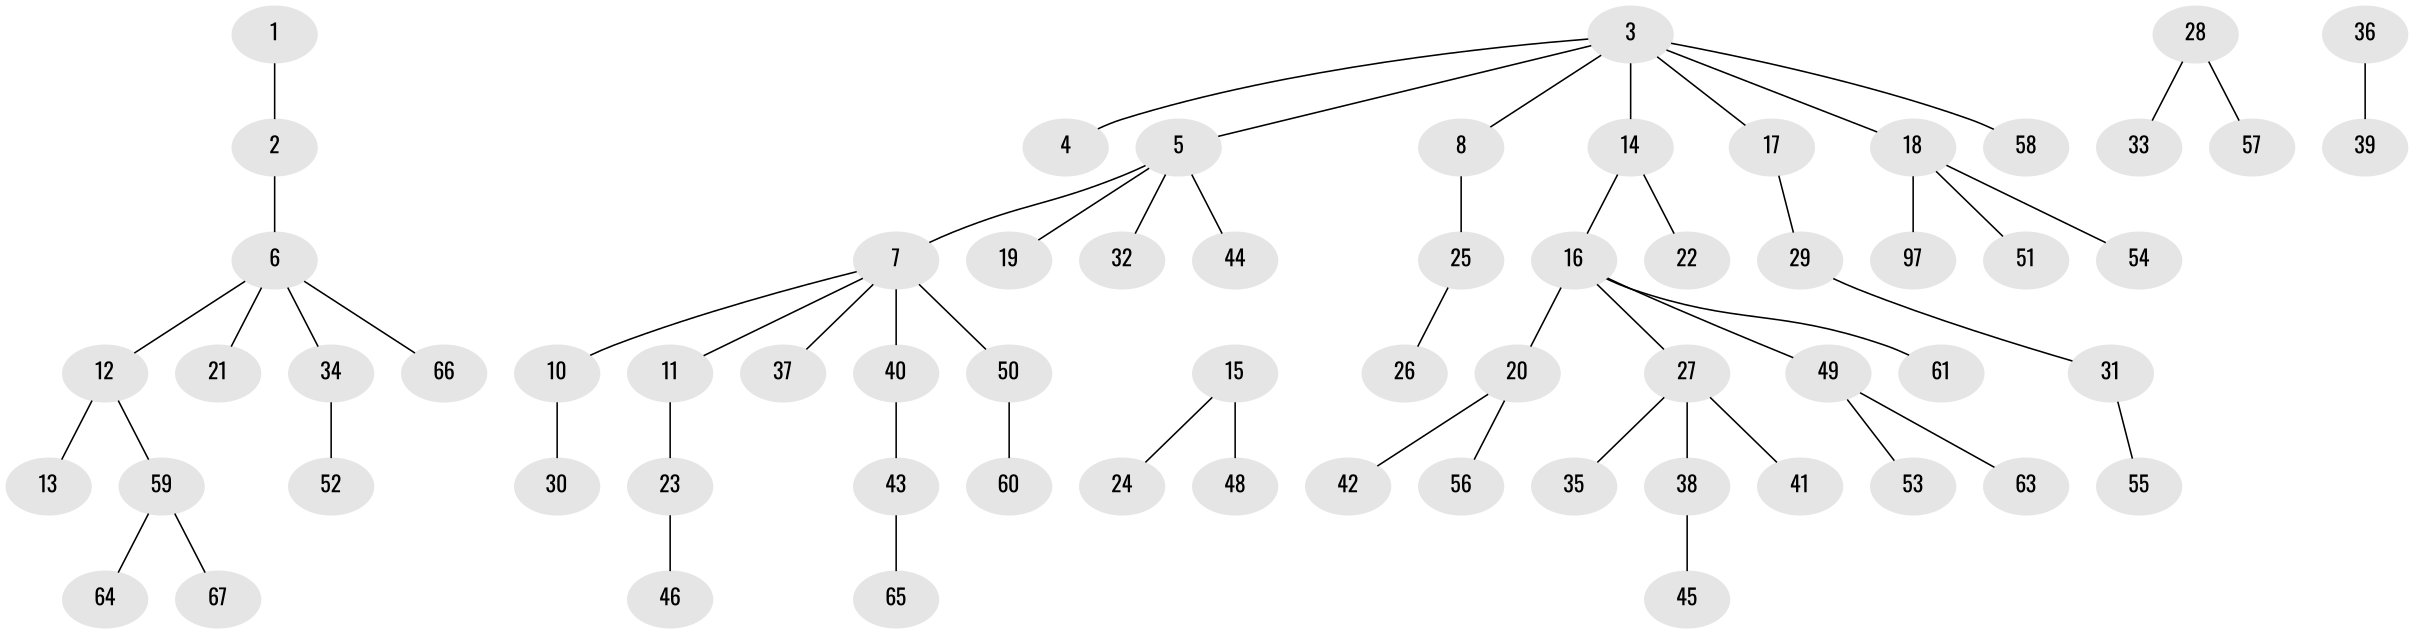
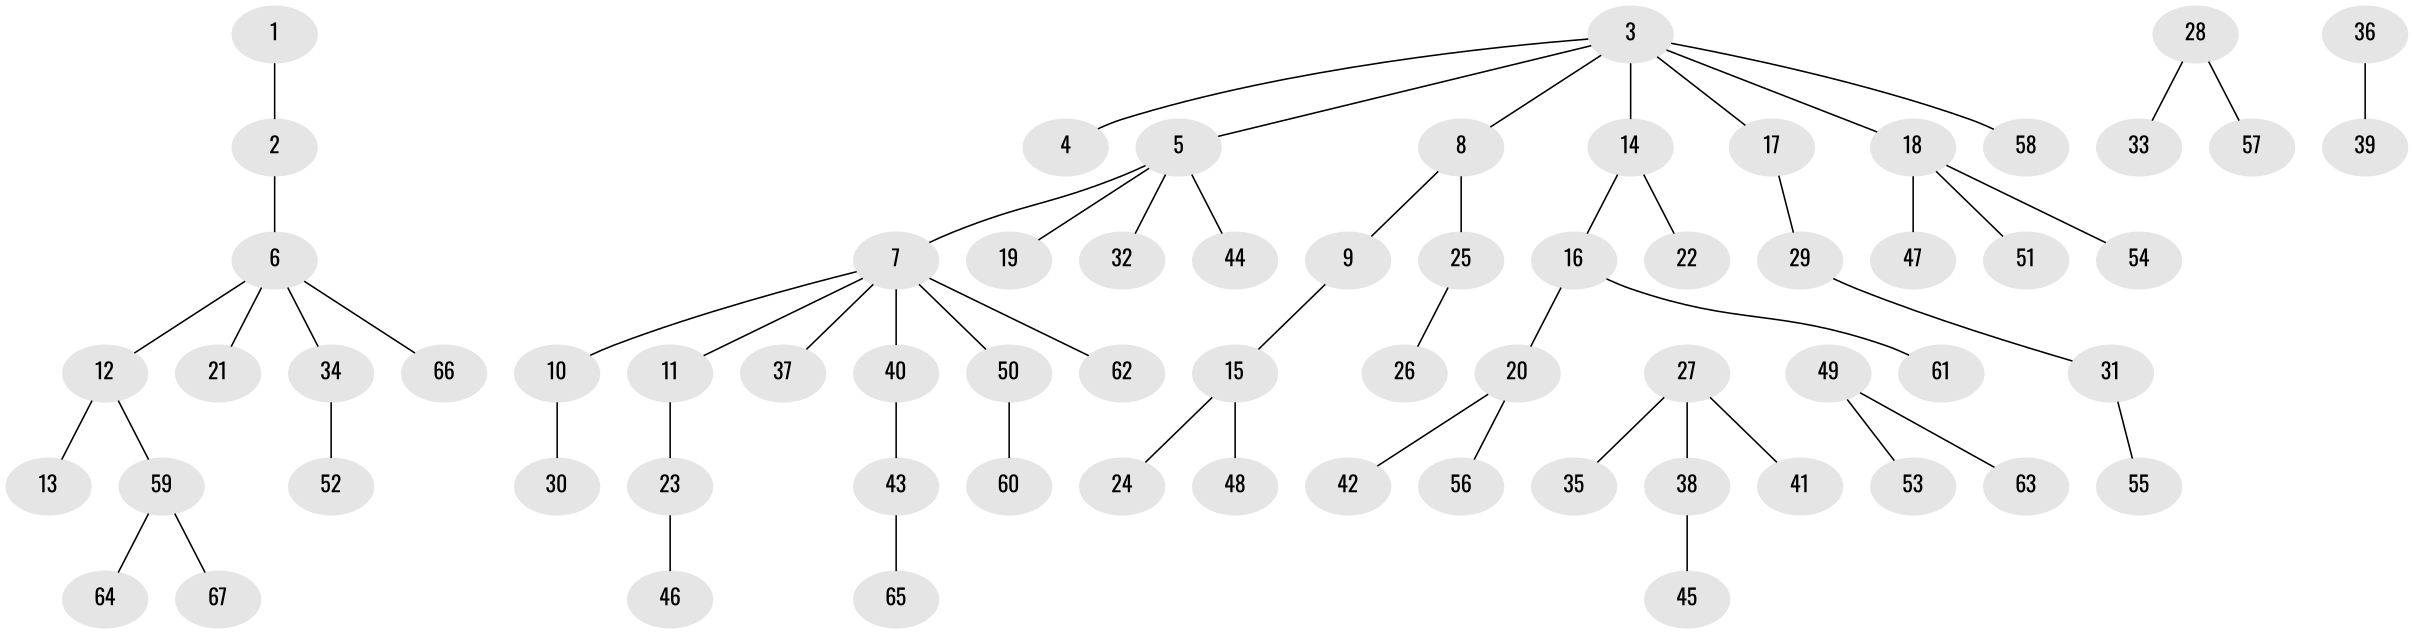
none -> (1348, 261)
(1913, 261) -> (1913, 261)
(1630, 317) -> none
(1700, 319) -> none
none -> (1122, 374)
